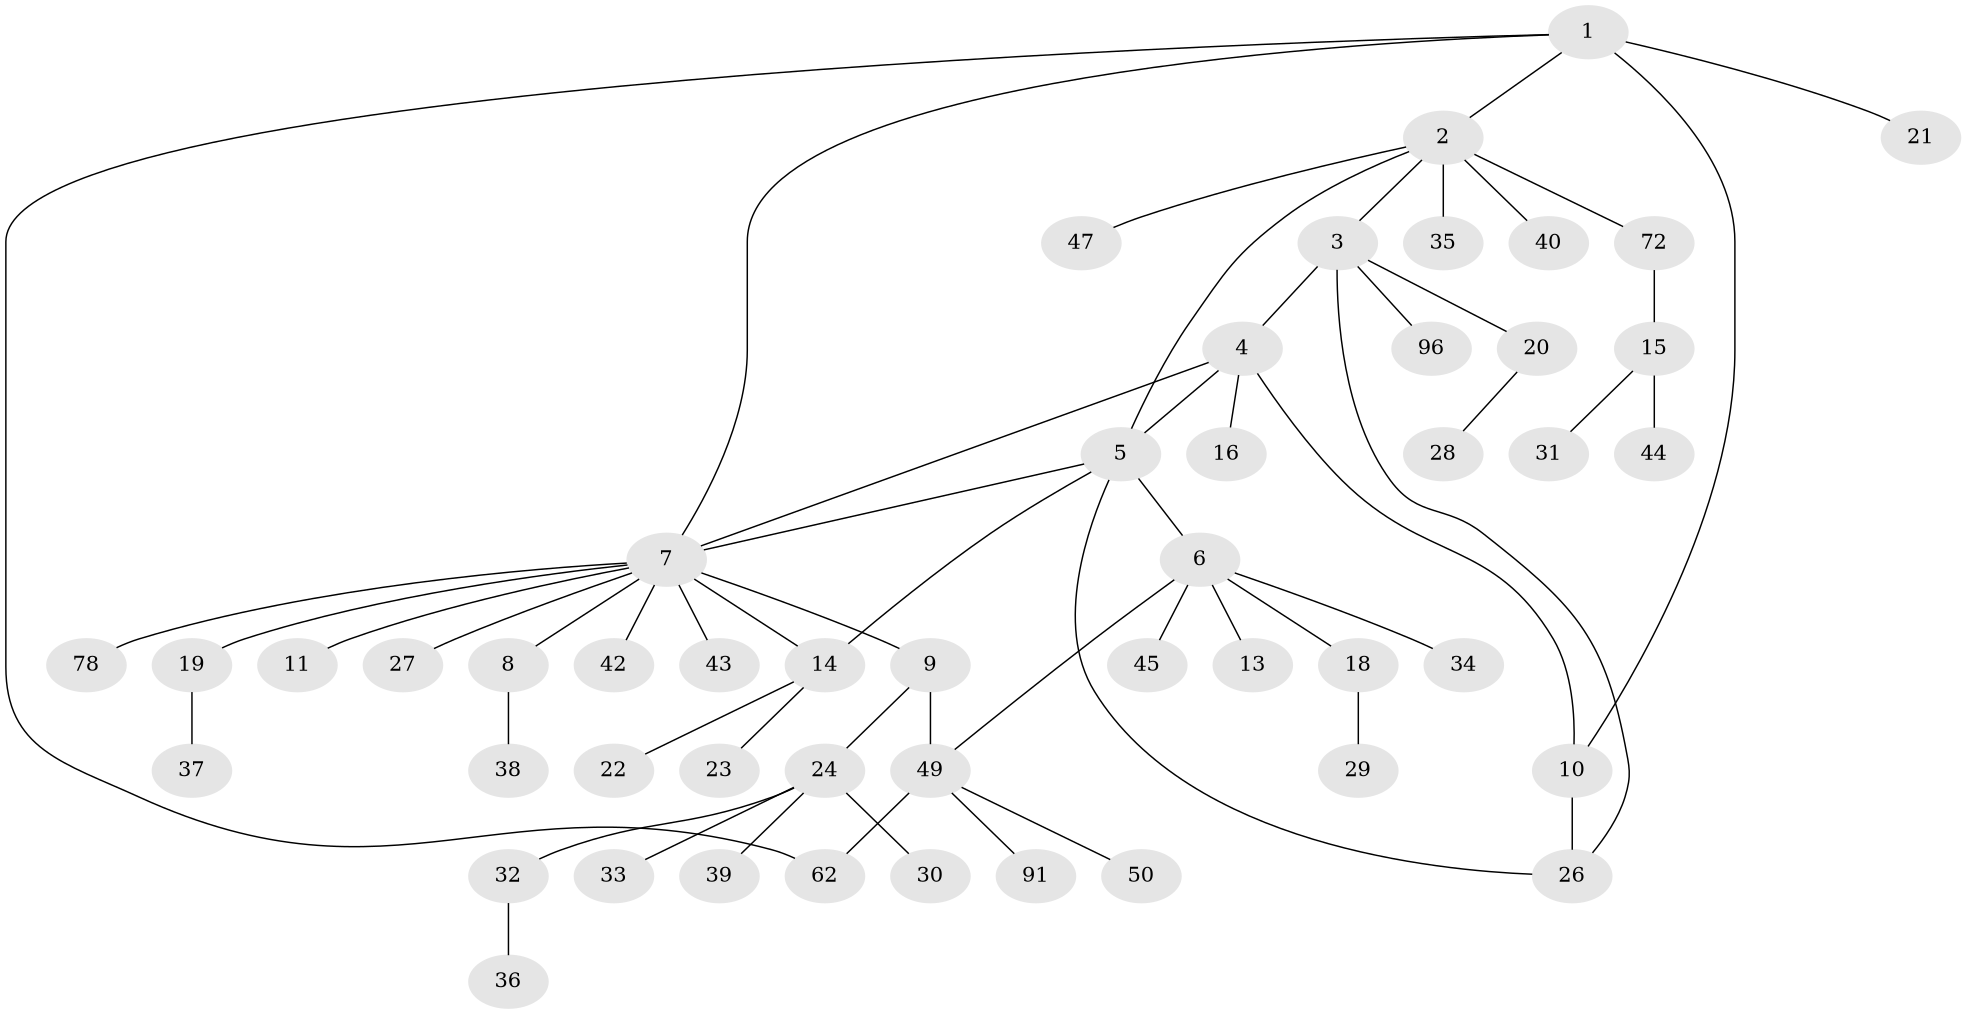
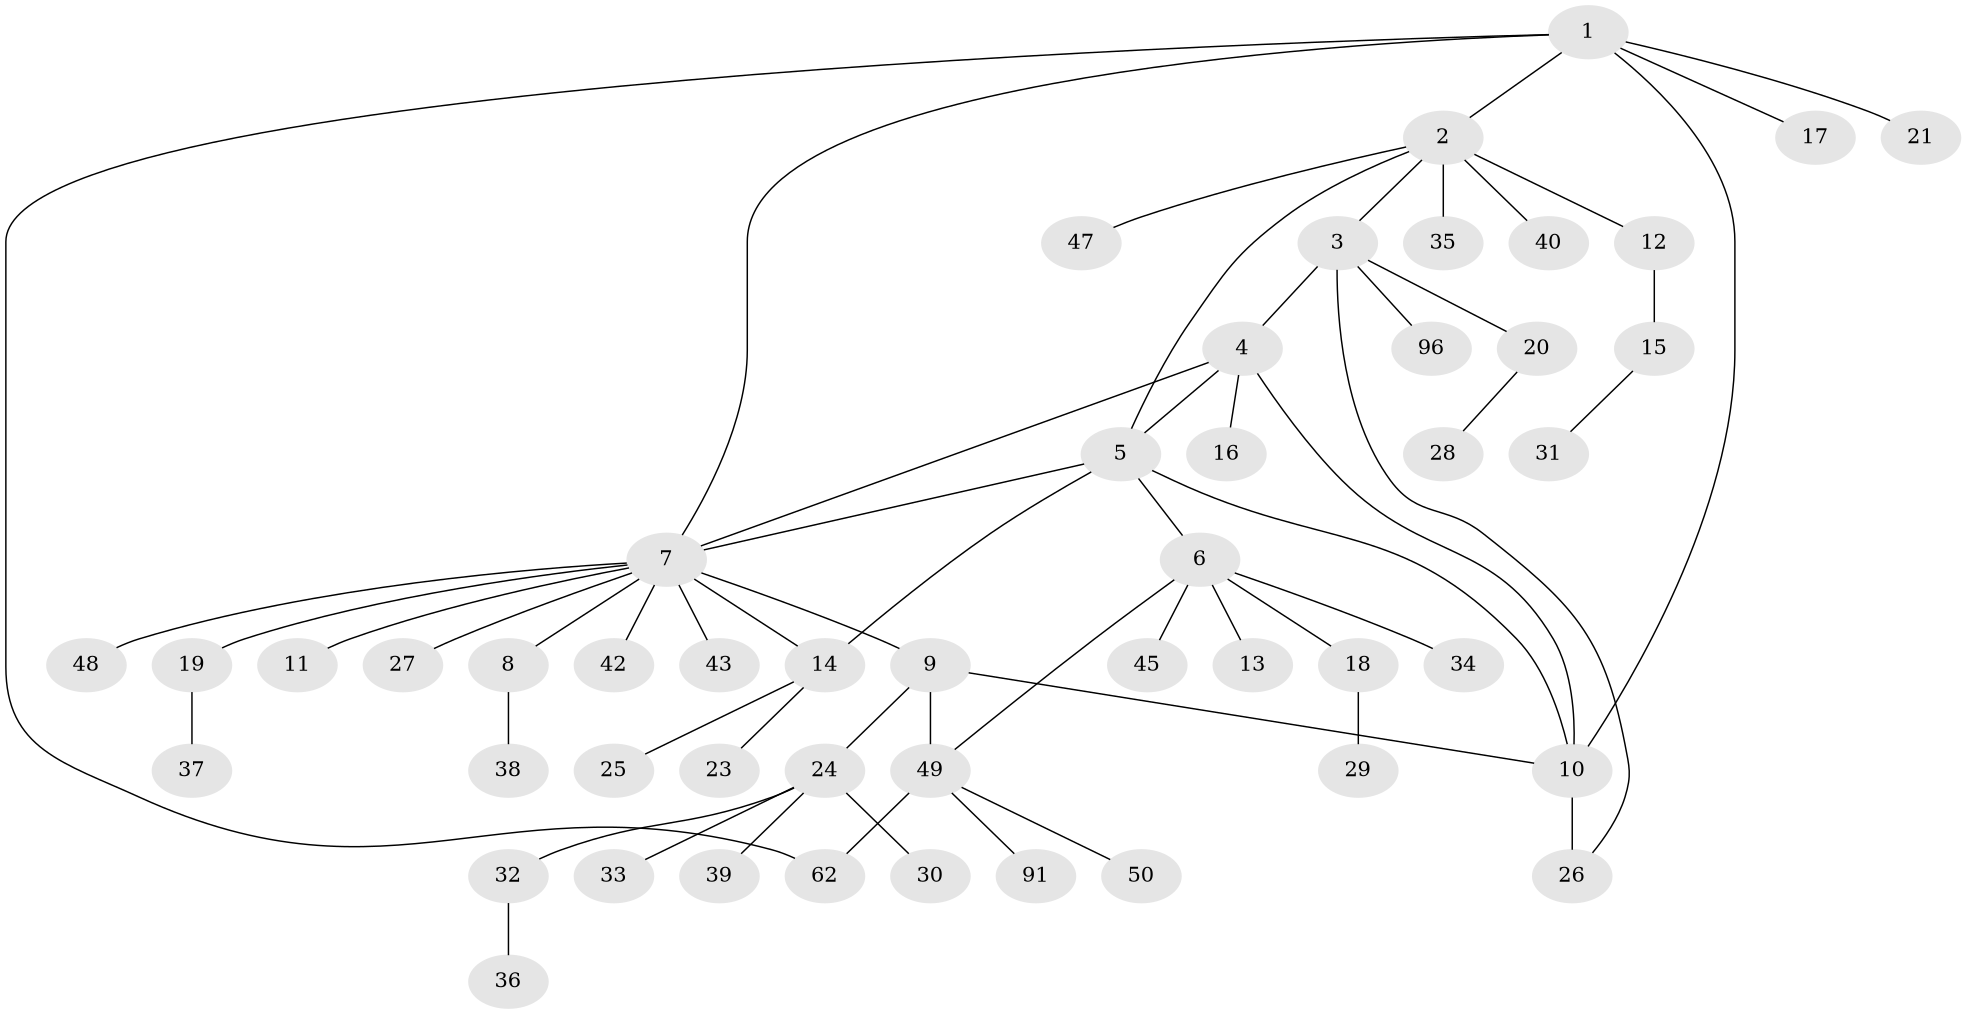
none -> (1815, 138)
(1654, 243) -> (1654, 243)
(1654, 454) -> none
(86, 665) -> (86, 665)
none -> (1251, 718)
(614, 771) -> (614, 771)
(1191, 785) -> (1400, 556)
